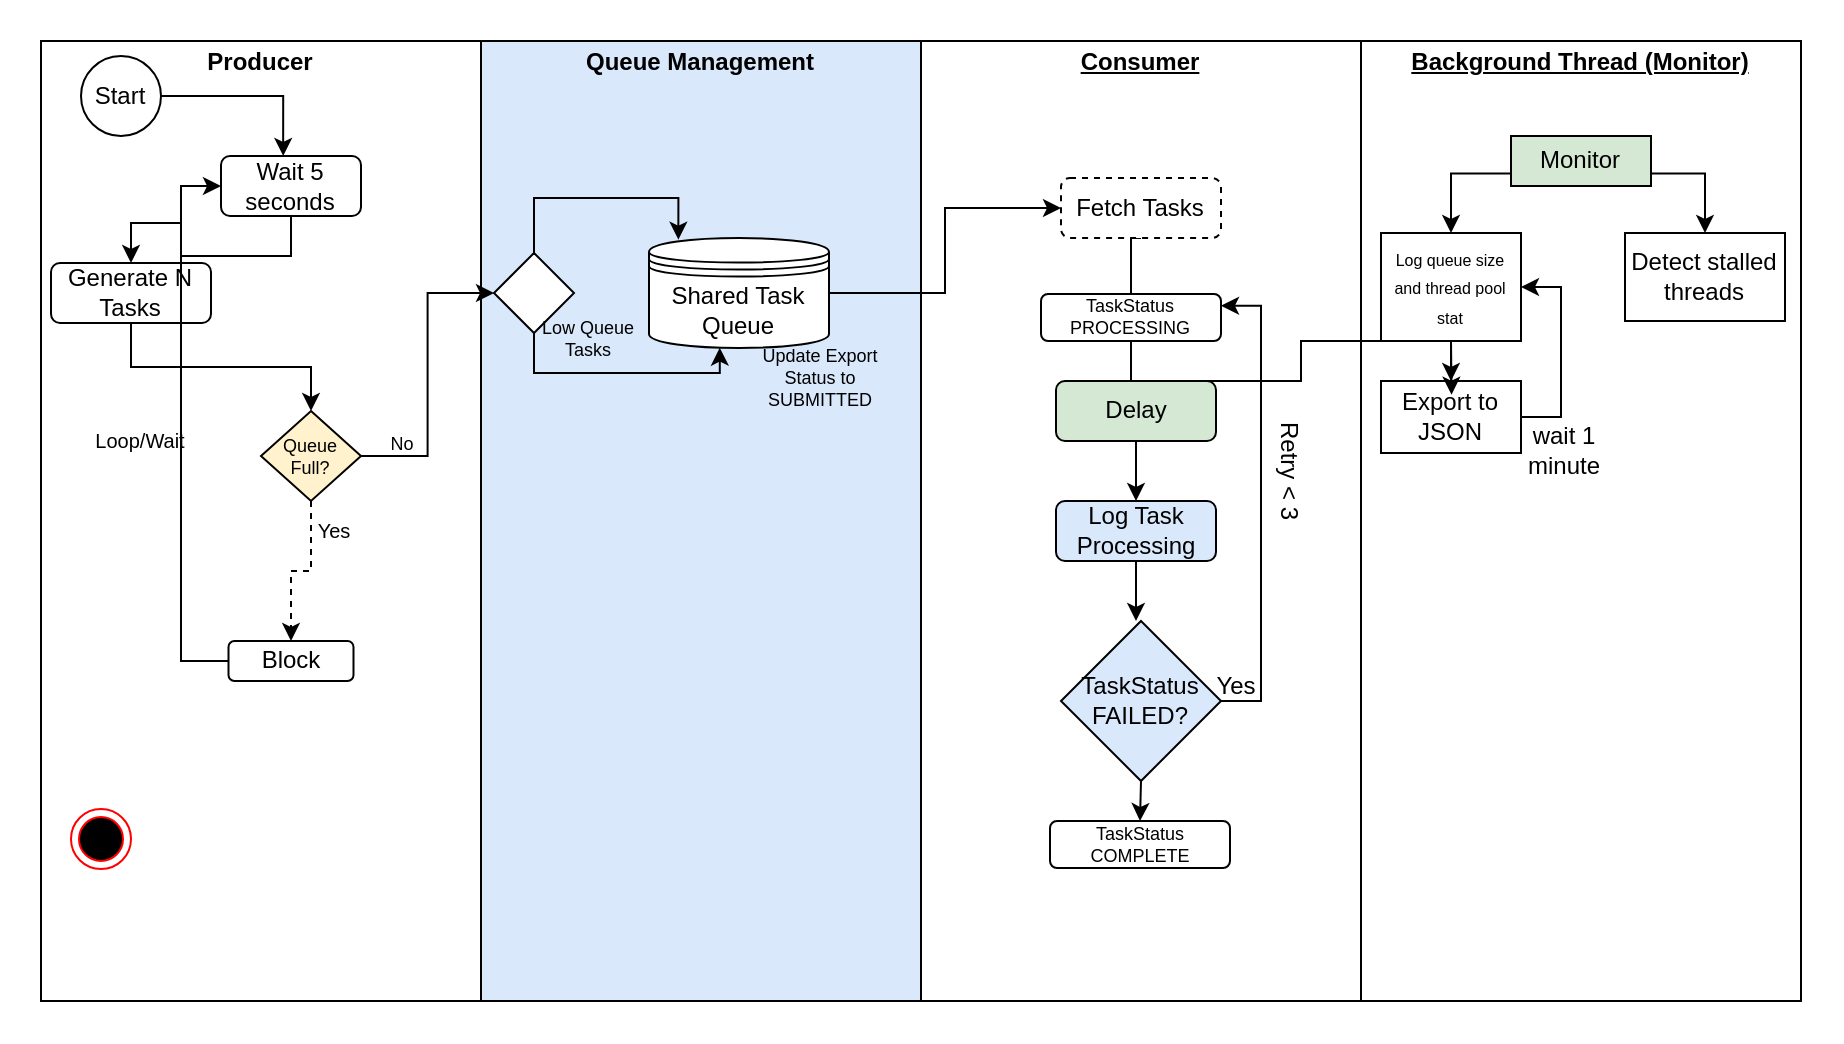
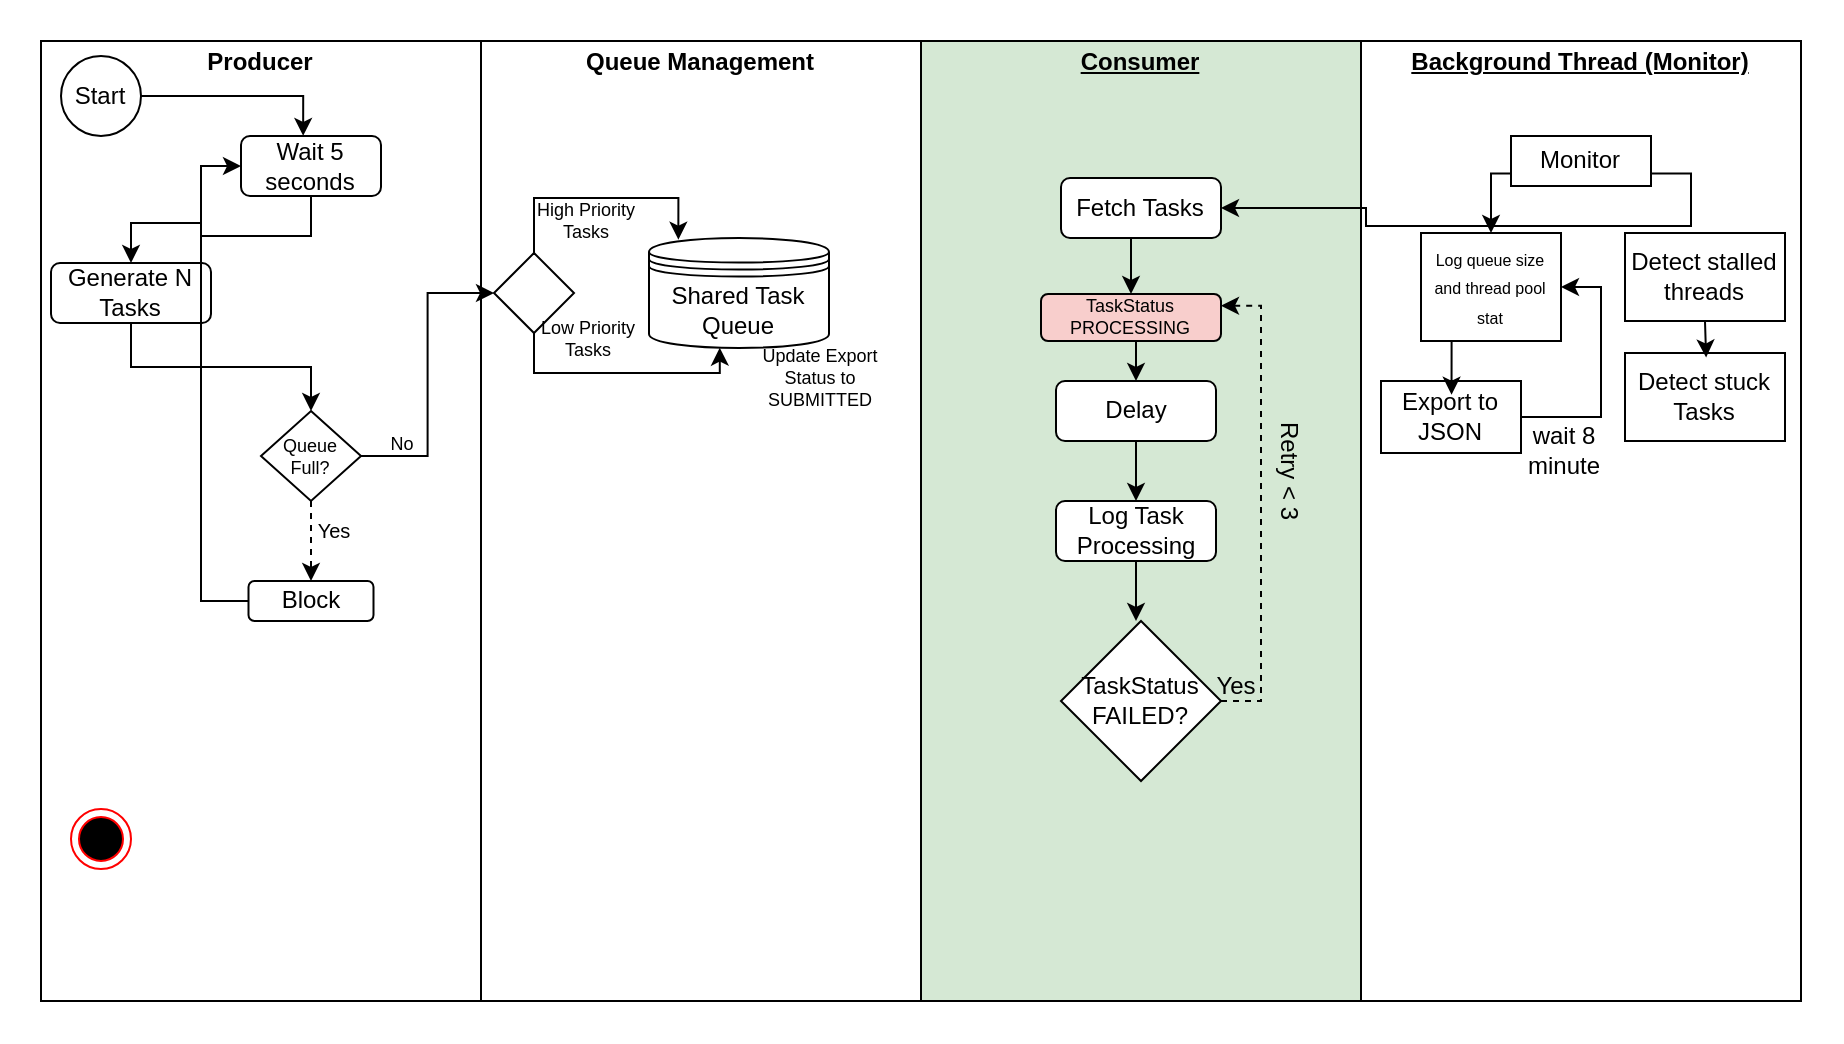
(975, 55) -> (975, 55)
(121, 96) -> (101, 96)
(1581, 161) -> (1581, 161)
(291, 186) -> (311, 166)
(1705, 188) -> (1481, 226)
(1141, 208) -> (1141, 208)
none -> (588, 221)
(945, 257) -> none
(1131, 284) -> (1131, 279)
(1451, 287) -> (1491, 287)
(1131, 318) -> (1131, 318)
none -> (1705, 332)
(589, 339) -> (589, 339)
(1301, 347) -> (1136, 352)
none -> (1705, 397)
(1136, 411) -> (1136, 411)
(141, 441) -> none
(1565, 451) -> (1565, 451)
(311, 456) -> (311, 456)
(1261, 511) -> (1261, 511)
(701, 521) -> (701, 521)
(1136, 531) -> (1136, 531)
(291, 661) -> (311, 601)
(1141, 701) -> (1141, 701)
(1141, 794) -> none
(1140, 845) -> none
